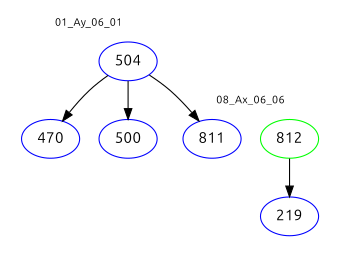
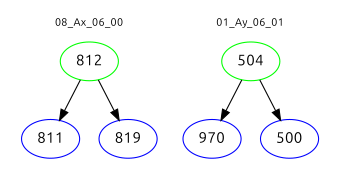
(128, 61) -> (251, 61)
(181, 101) -> (72, 95)
(251, 101) -> (89, 23)
(51, 139) -> (212, 139)
(290, 216) -> (128, 139)
